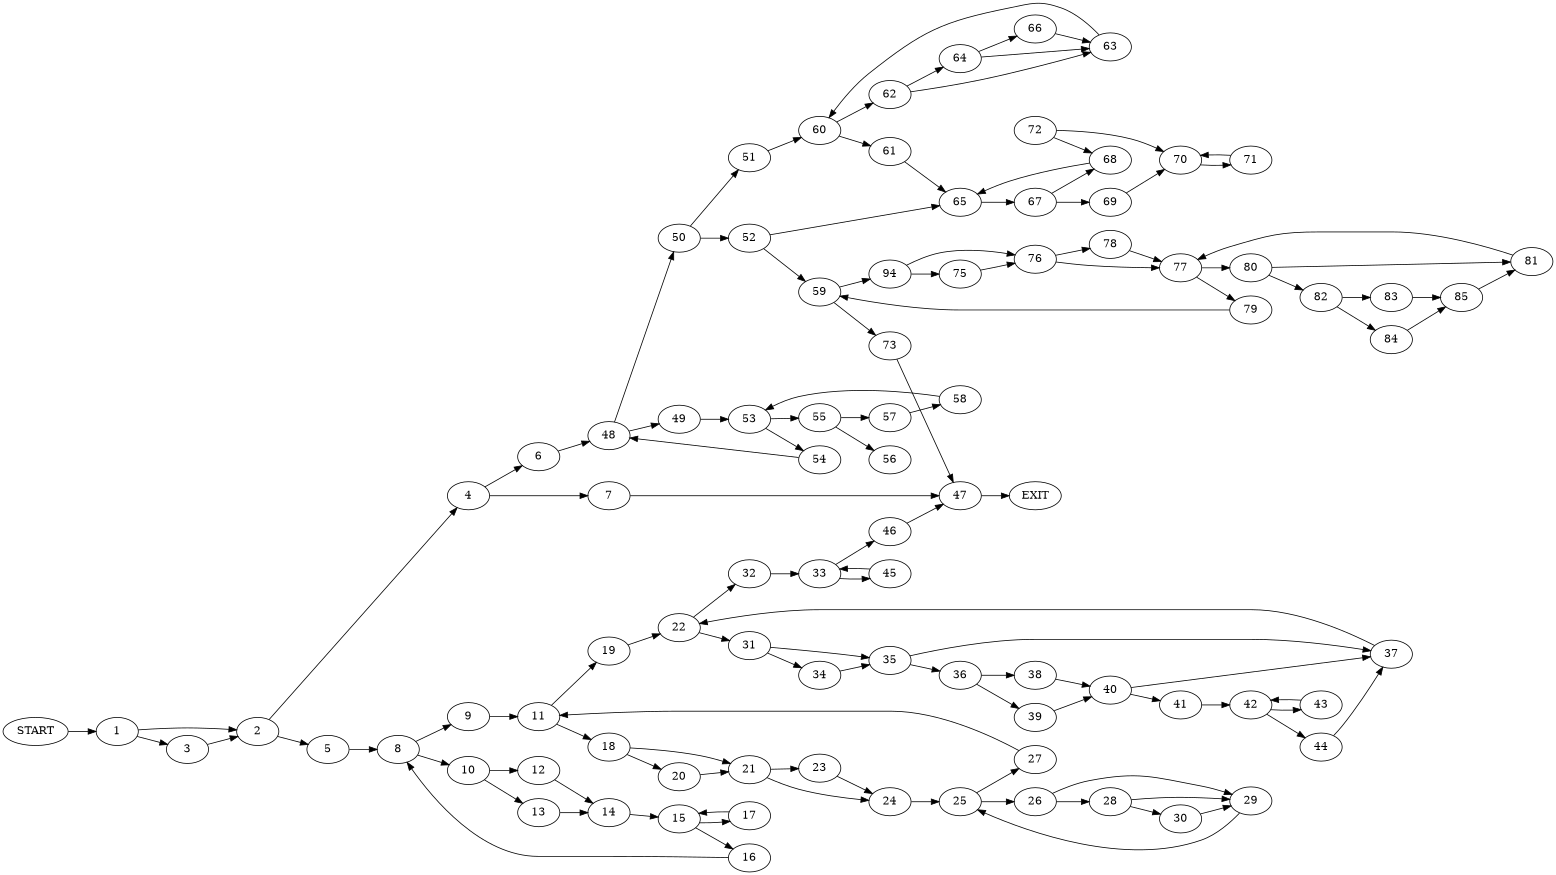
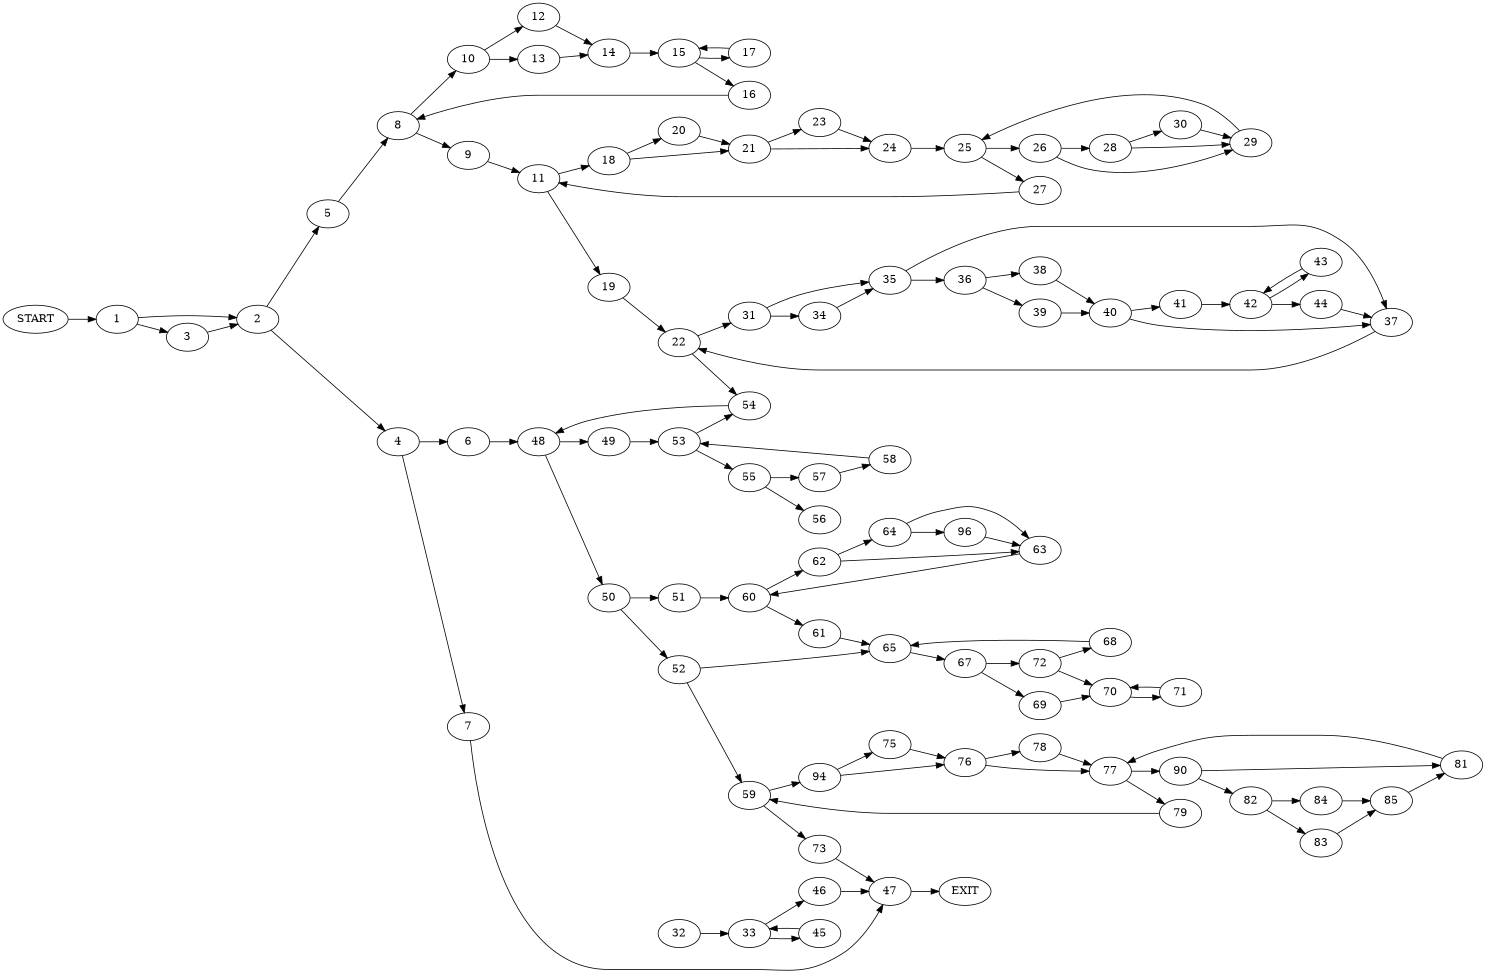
(1035, 29) -> (965, 532)
(1069, 183) -> (999, 664)
(1251, 268) -> (1181, 771)
(711, 603) -> (711, 372)
